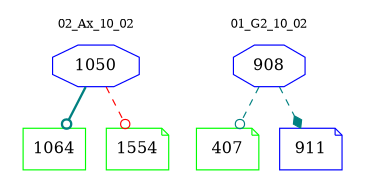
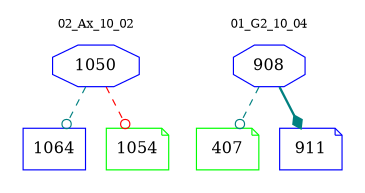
(269, 25) -> (269, 25)
(287, 101) -> (287, 101)
(77, 103) -> (77, 103)
(54, 149) -> (54, 149)
(138, 149) -> (138, 149)
